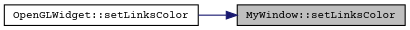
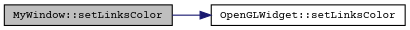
(212, 15) -> (186, 15)
